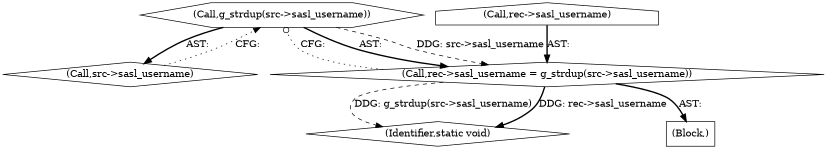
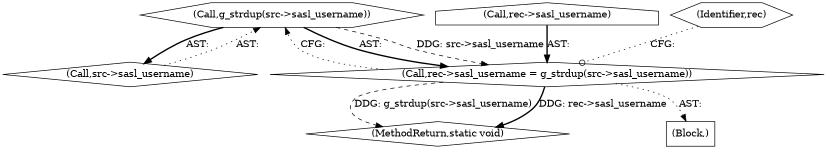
none -> (732, 15)
(249, 45) -> (249, 45)
(330, 61) -> (330, 61)
(653, 92) -> (653, 92)
(438, 134) -> (438, 134)
